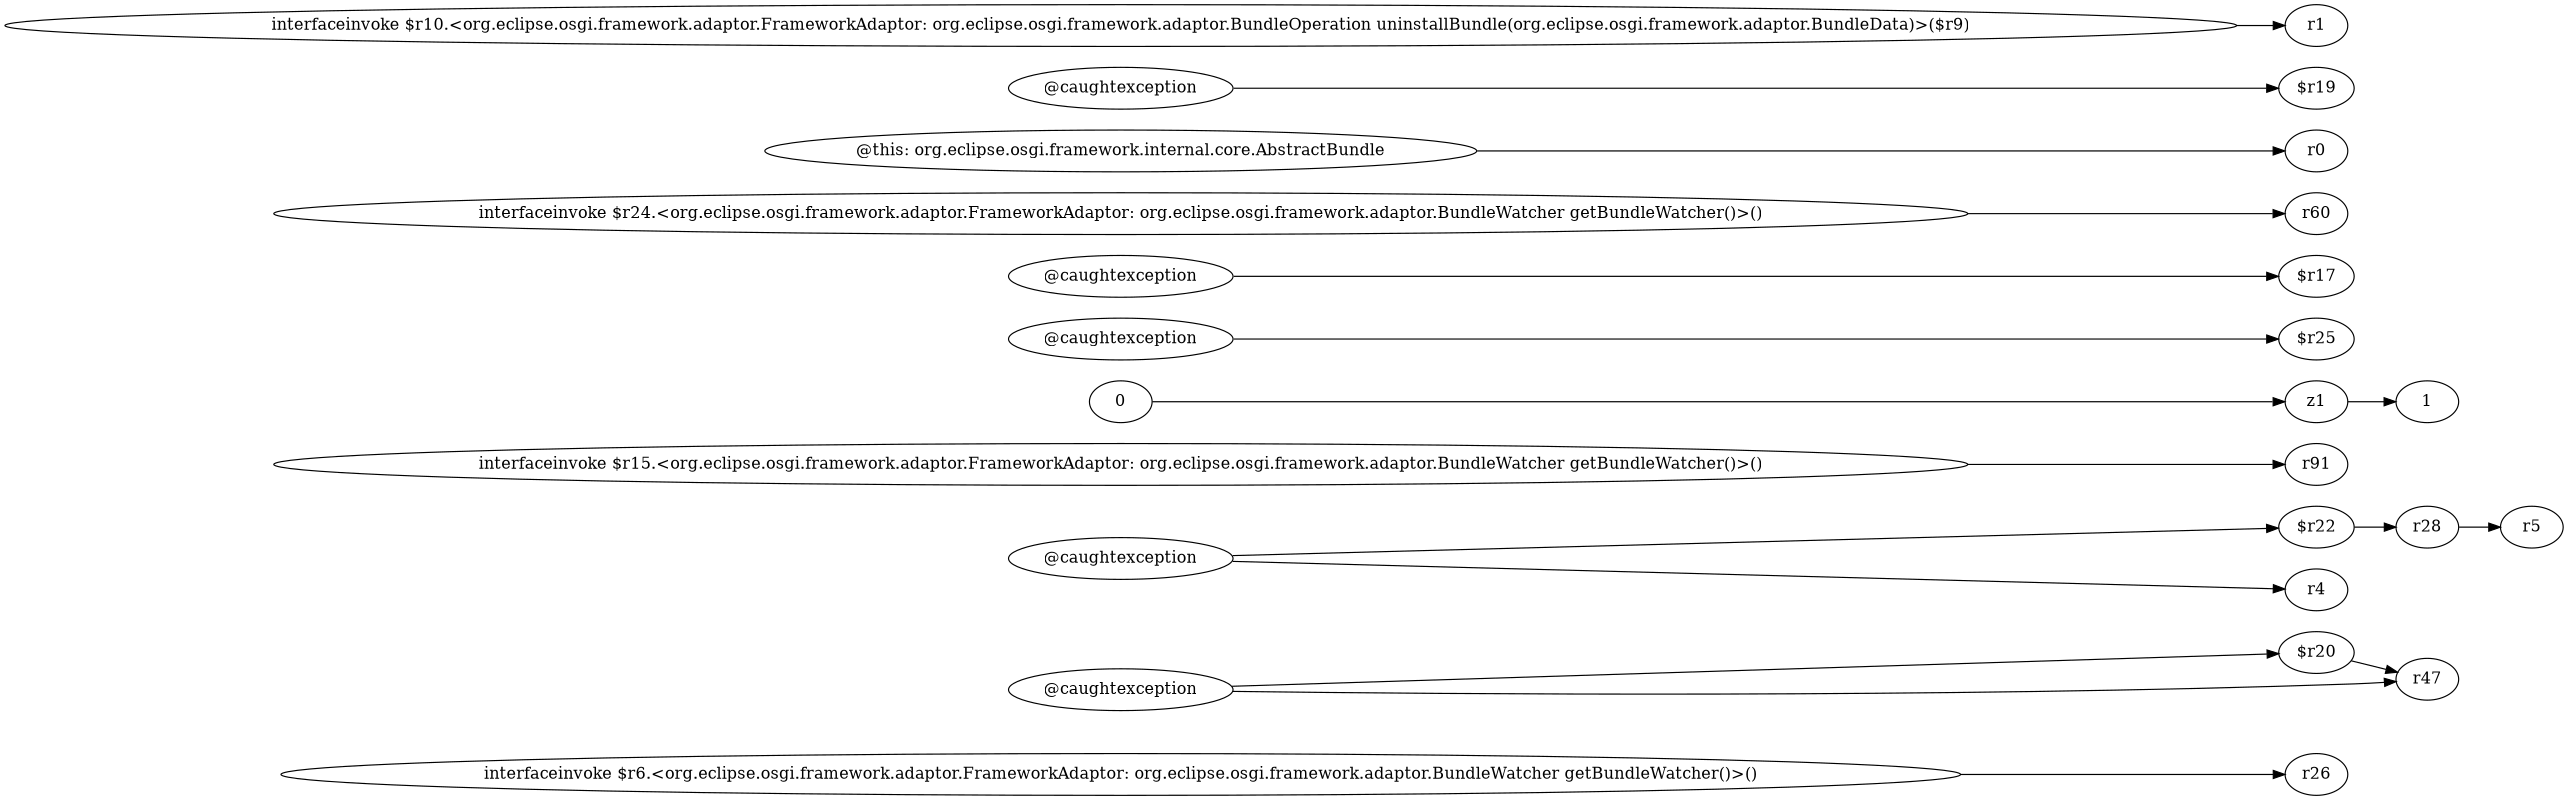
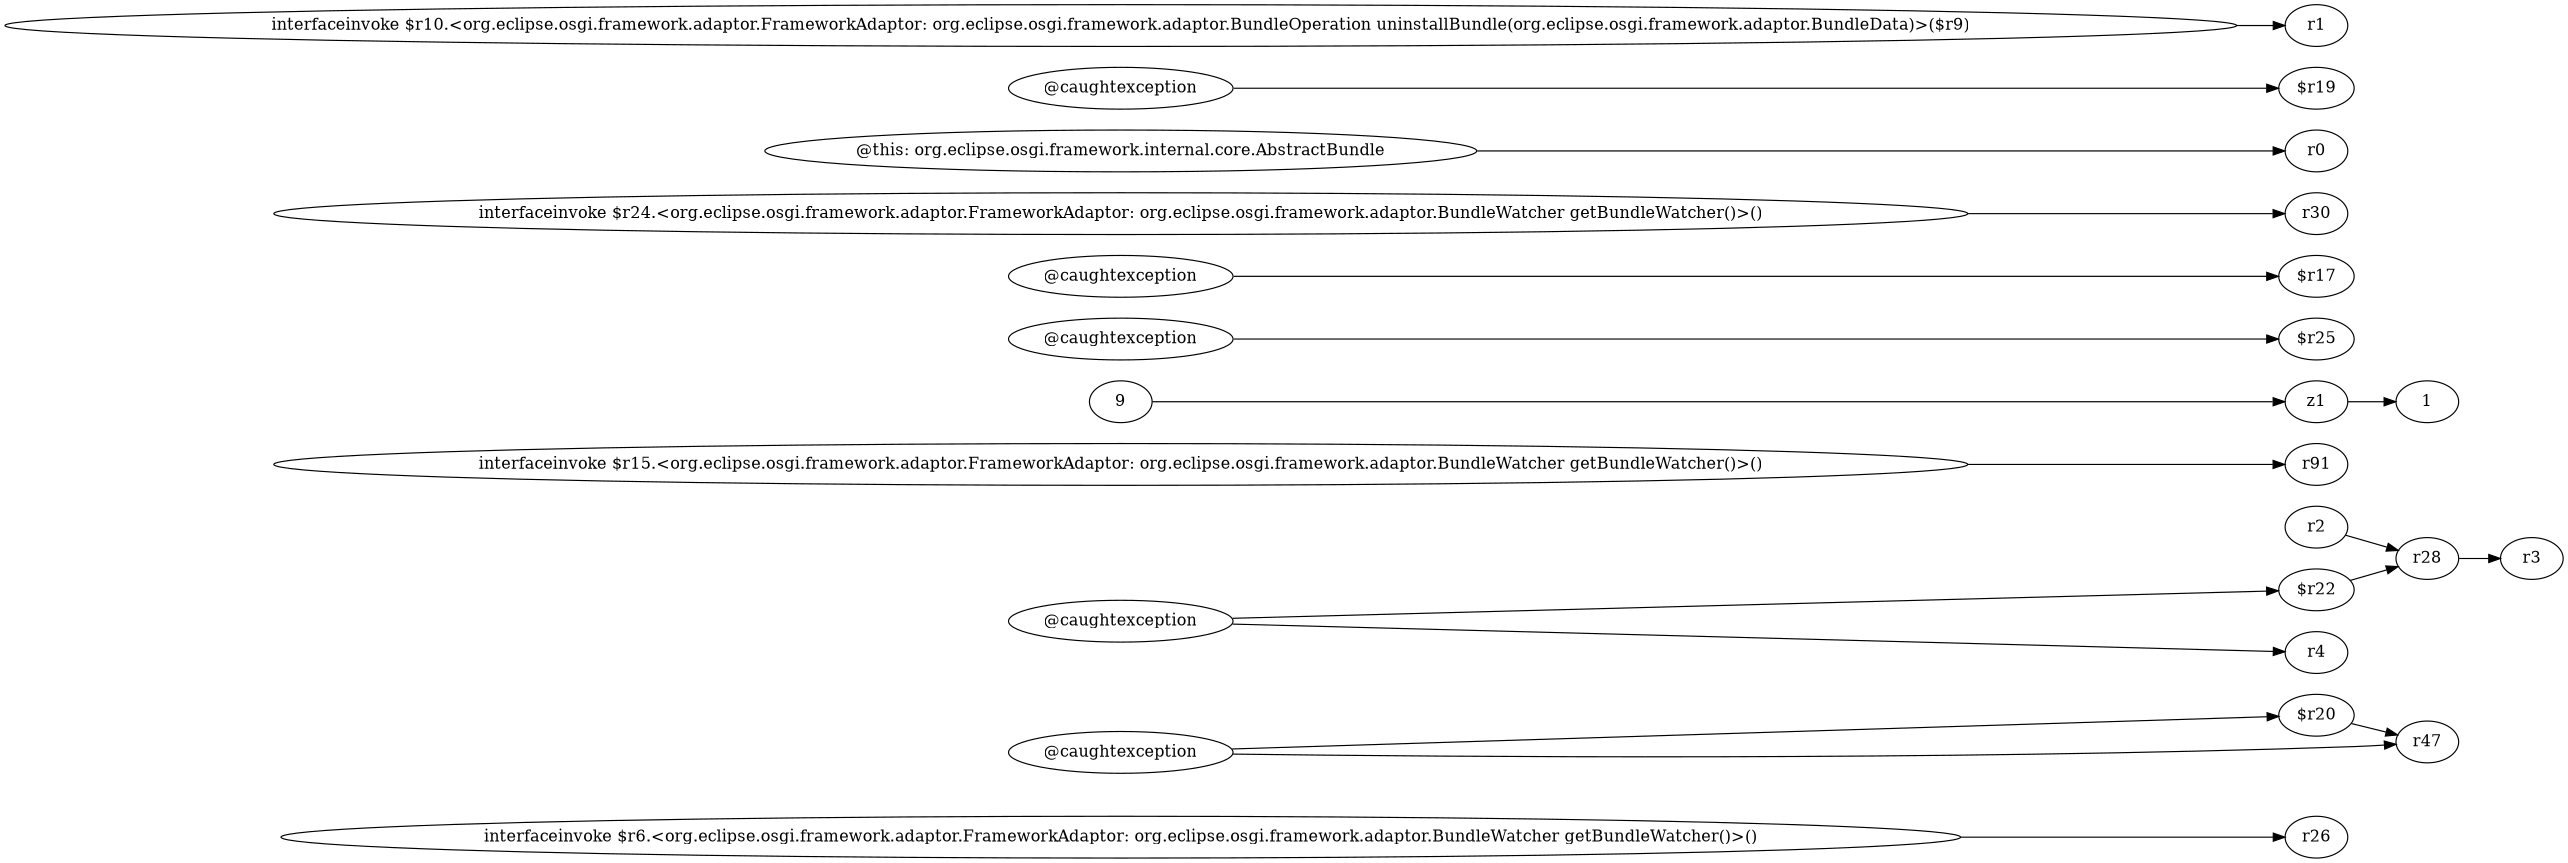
(2316, 214) -> (2316, 214)
(1121, 402) -> (1121, 402)
none -> (2316, 527)
(2532, 527) -> (2532, 558)
